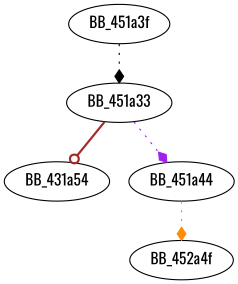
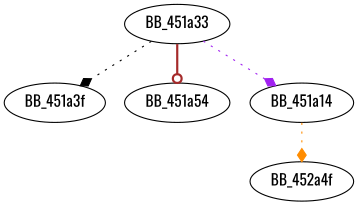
(119, 57) -> (121, 60)
(57, 181) -> (177, 103)
(182, 181) -> (302, 103)
